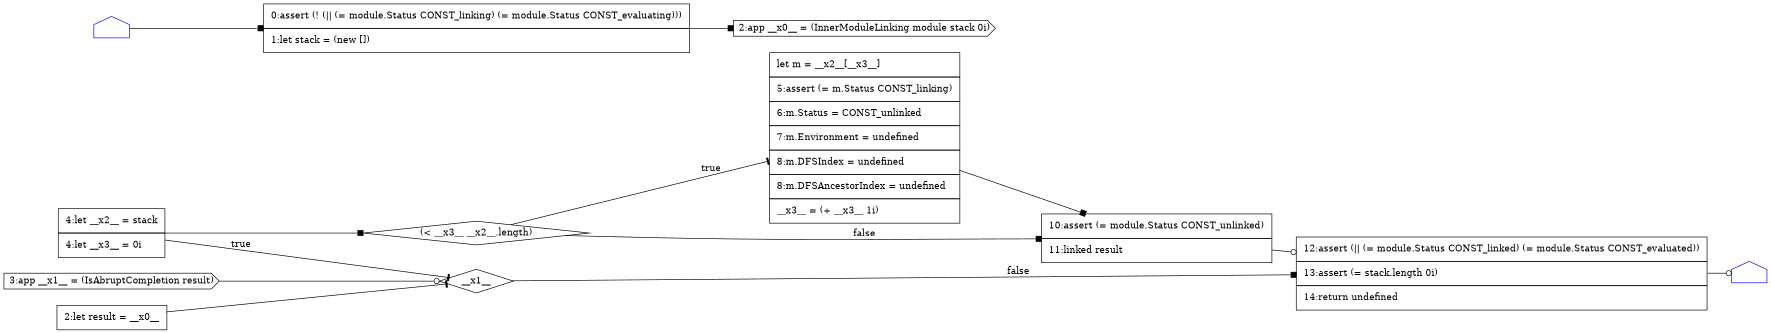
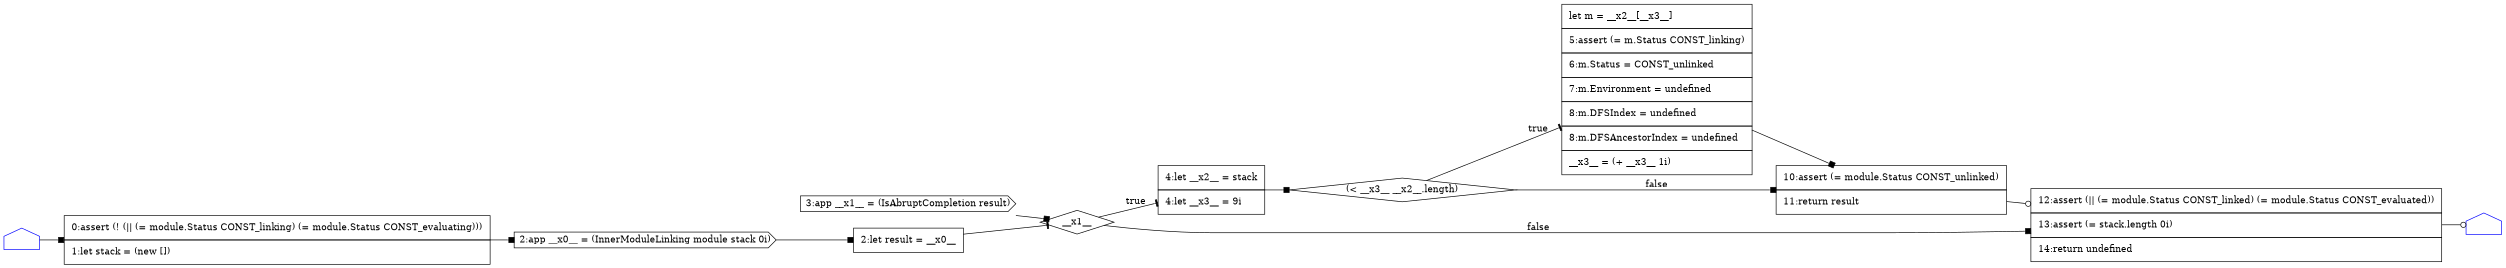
none -> (811, 240)
(104, 245) -> (1204, 202)
(1086, 250) -> (1821, 202)
(306, 259) -> (1127, 210)
(327, 281) -> (1029, 217)
